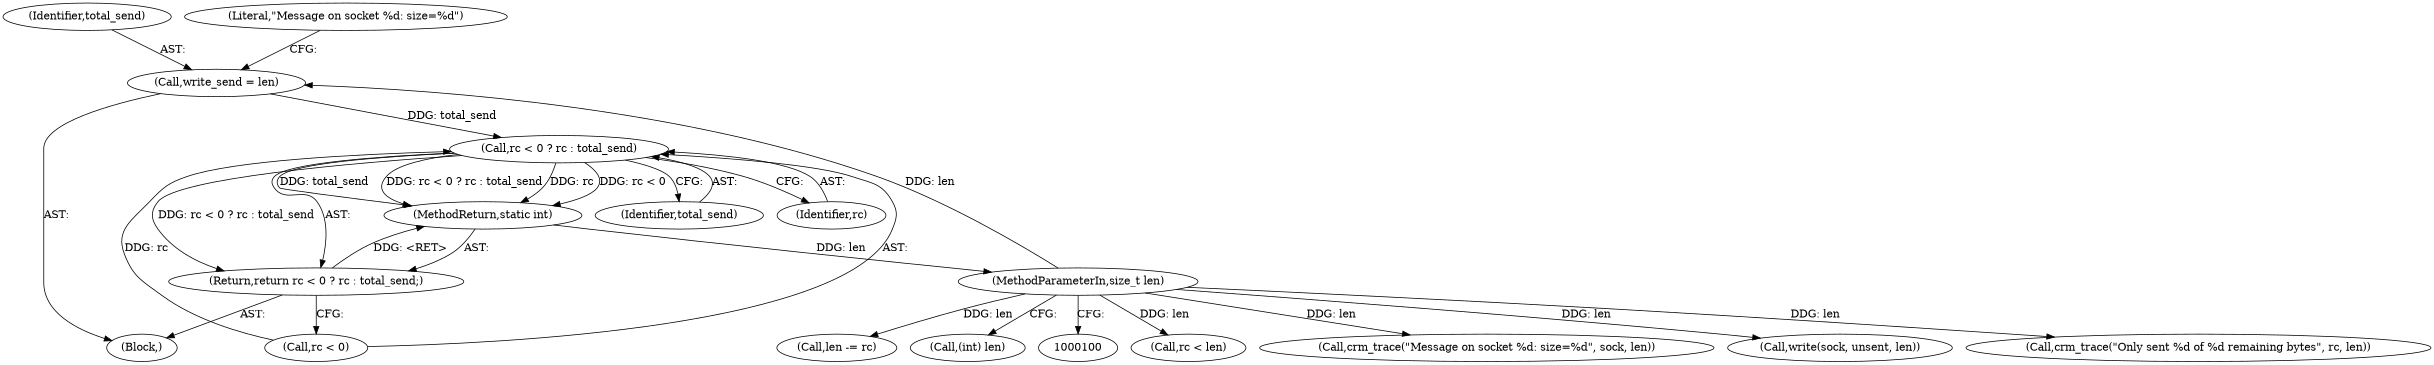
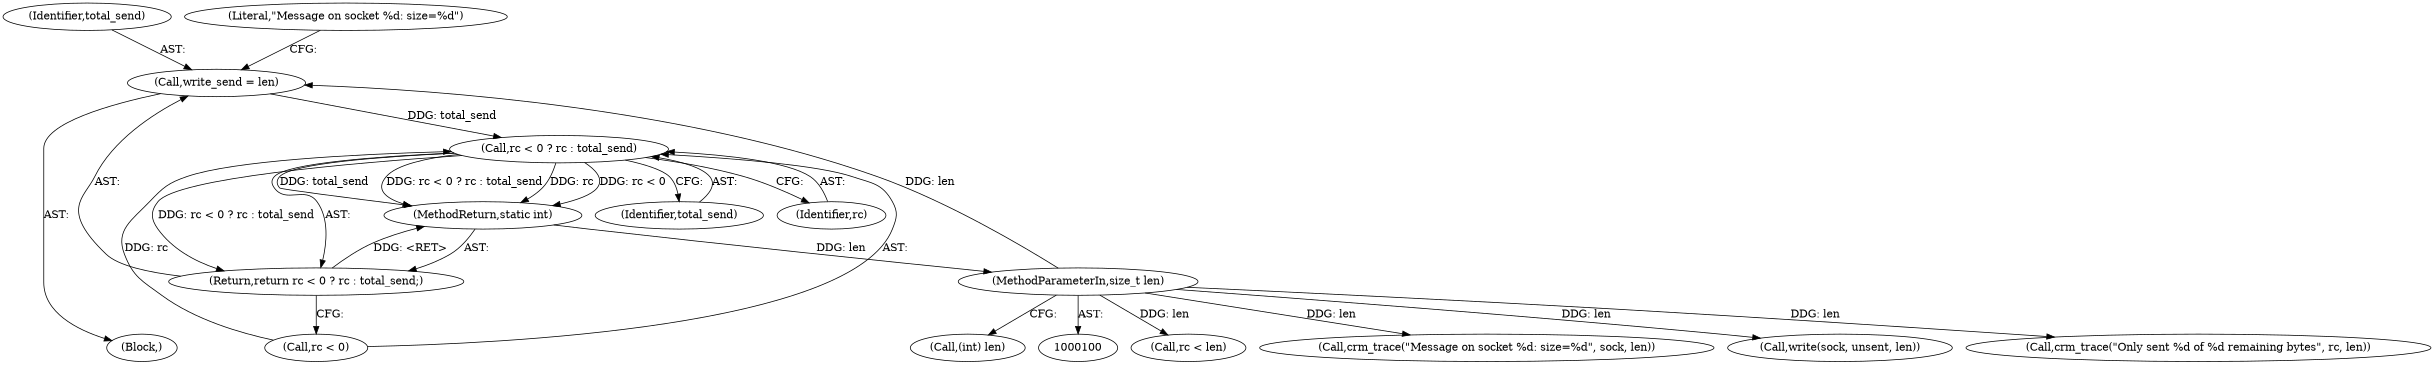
(228, 315) -> (81, 199)
(1093, 315) -> (1093, 315)
(837, 348) -> none
